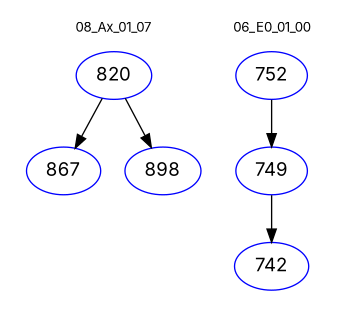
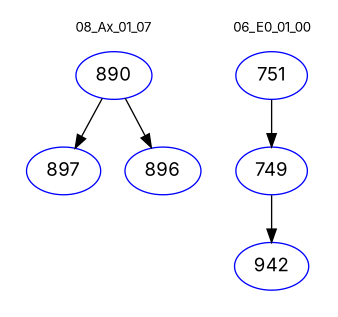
(114, 76) -> (114, 76)
(272, 76) -> (272, 76)
(64, 171) -> (64, 171)
(163, 171) -> (163, 171)
(272, 266) -> (272, 266)
